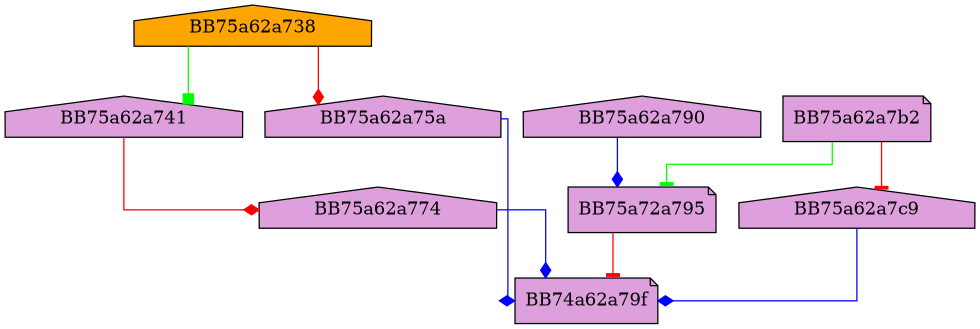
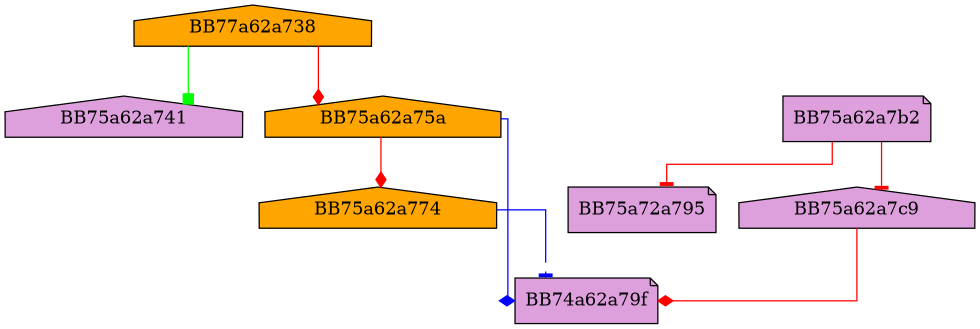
(253, 28) -> (253, 28)
(383, 119) -> (383, 119)
(642, 119) -> none
(753, 164) -> (753, 164)
(148, 210) -> (381, 155)
(378, 210) -> (378, 210)
(546, 212) -> (546, 212)
(613, 252) -> none
(801, 301) -> (801, 301)
